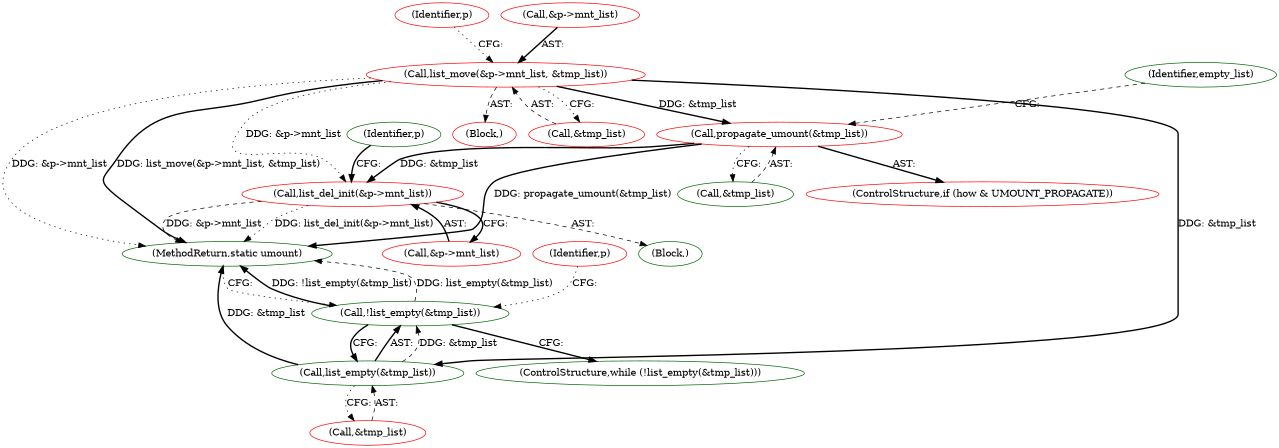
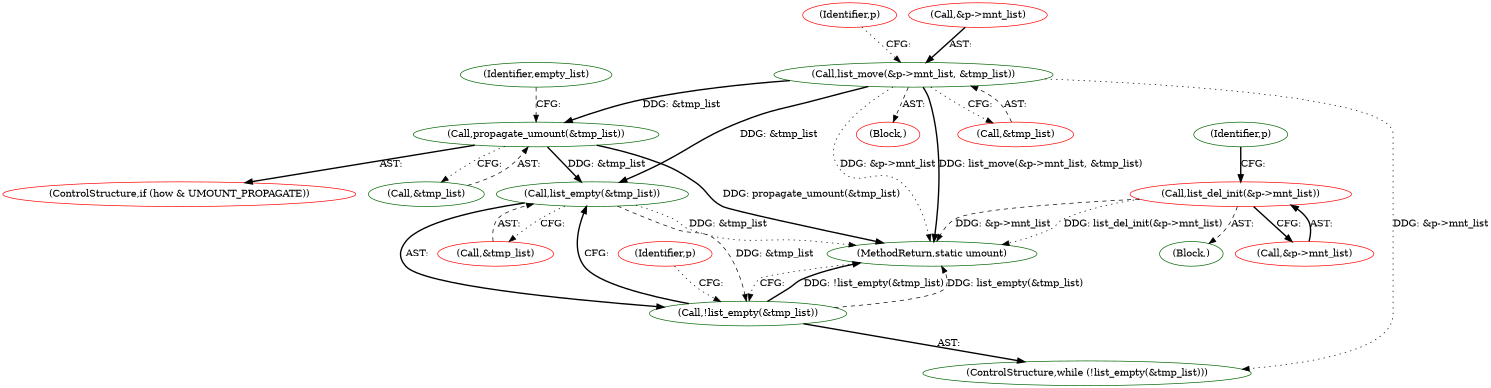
(506, 75) -> (913, 75)
(248, 120) -> (1389, 128)
(779, 134) -> (536, 134)
(531, 148) -> (562, 162)
(237, 335) -> (739, 240)
(553, 343) -> (951, 343)
